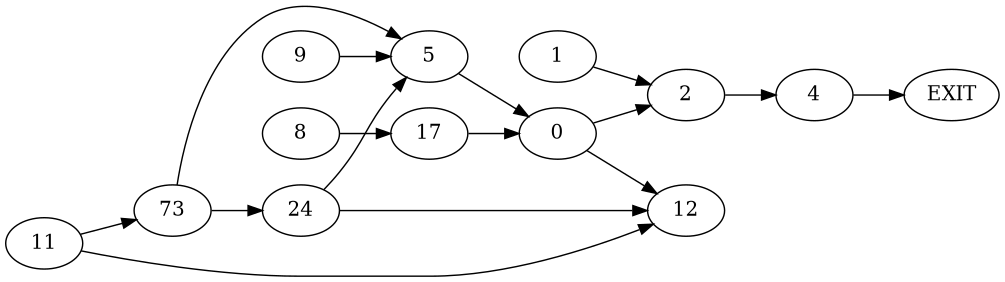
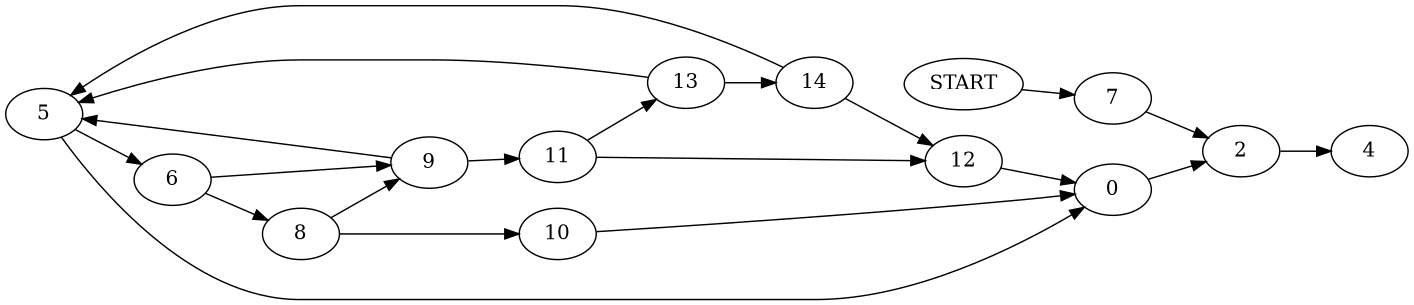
(558, 57) -> (1113, 98)
none -> (964, 84)
(952, 95) -> none
(429, 134) -> (558, 234)
none -> (487, 160)
(616, 168) -> (1031, 174)
none -> (173, 180)
none -> (359, 202)
(173, 211) -> (686, 83)
(301, 211) -> (814, 83)
